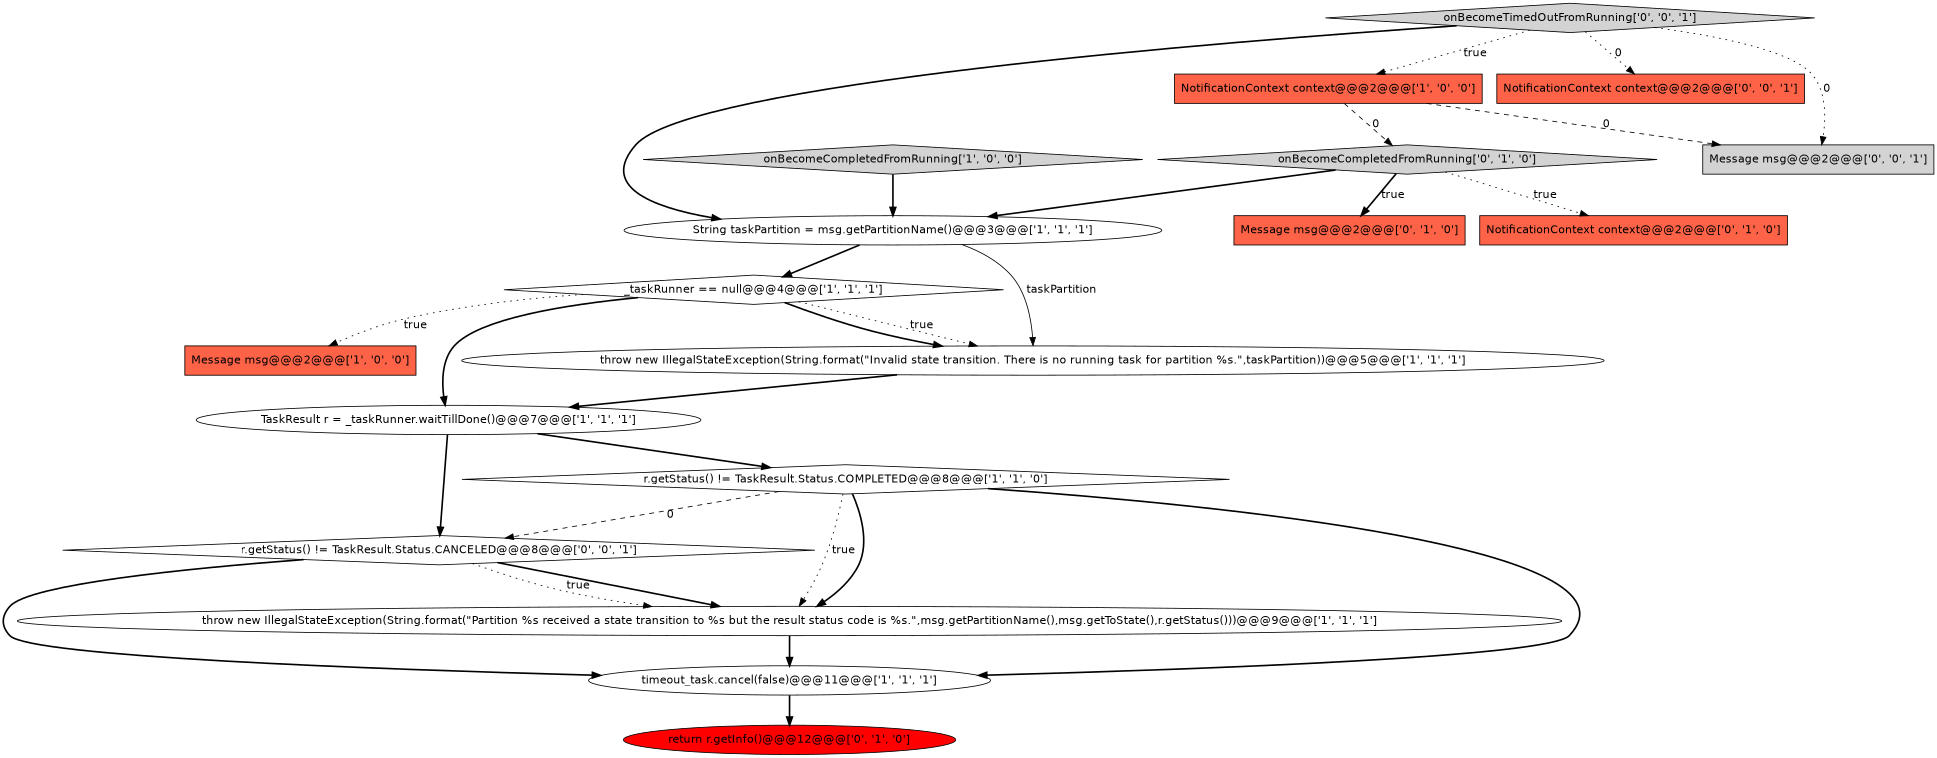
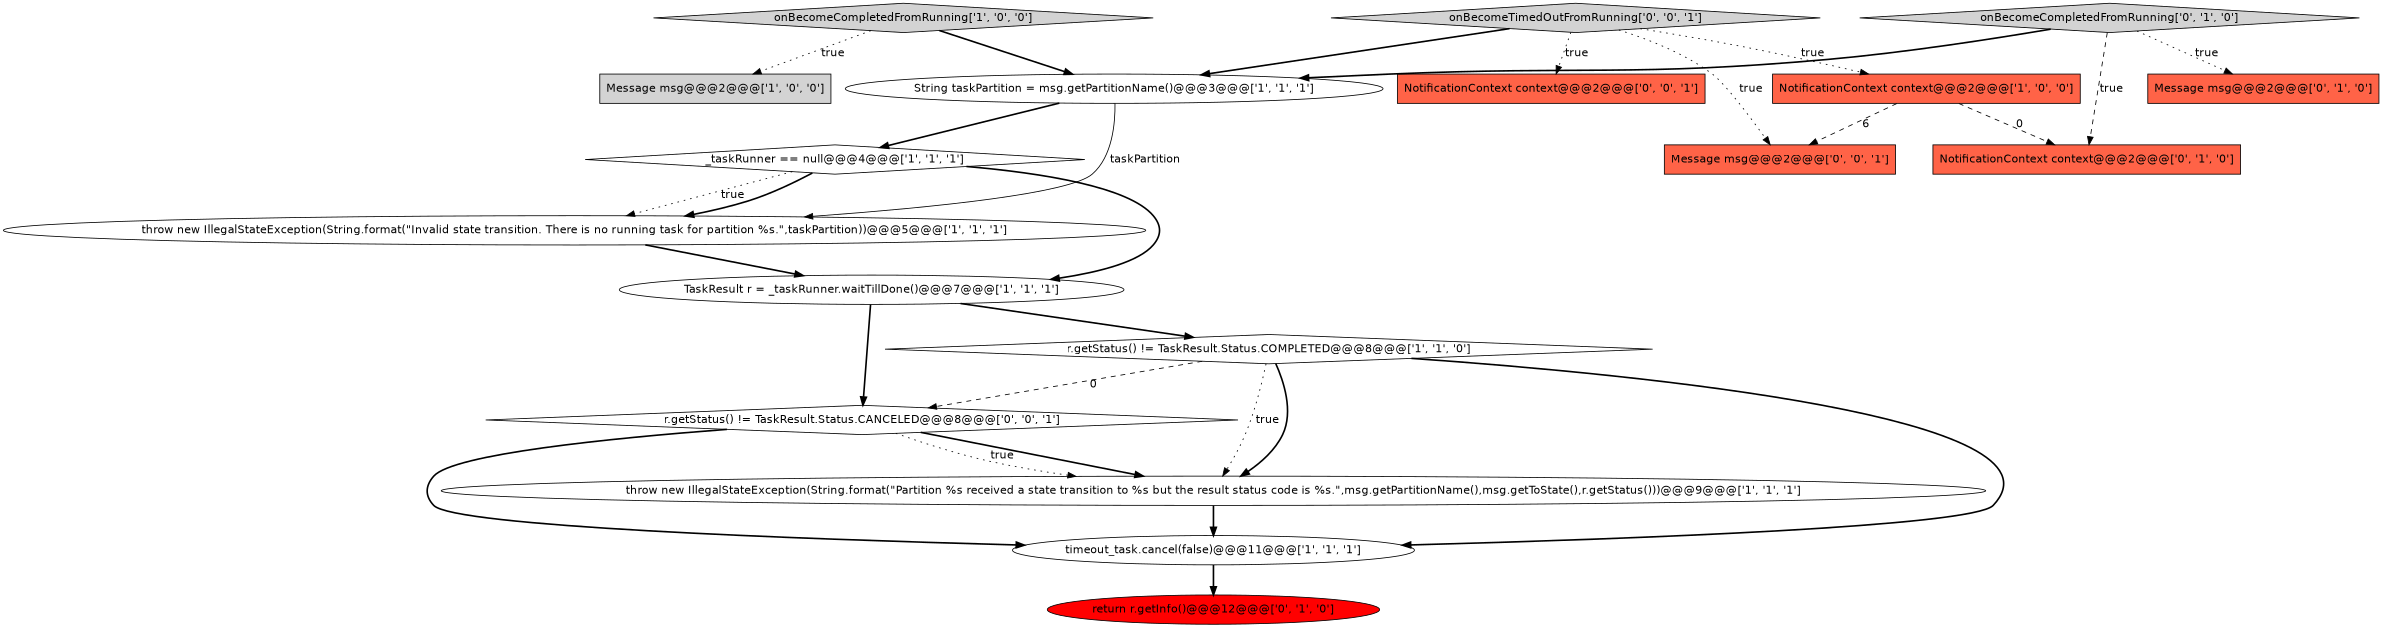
(1619, 53) -> (1577, 53)
(1827, 89) -> (1751, 89)
(1365, 122) -> (2003, 123)
(1607, 124) -> (1866, 124)
(1818, 160) -> (1780, 160)
(1381, 191) -> (2181, 51)
(1513, 193) -> (2099, 85)
(458, 309) -> (816, 51)
(300, 361) -> (715, 89)
